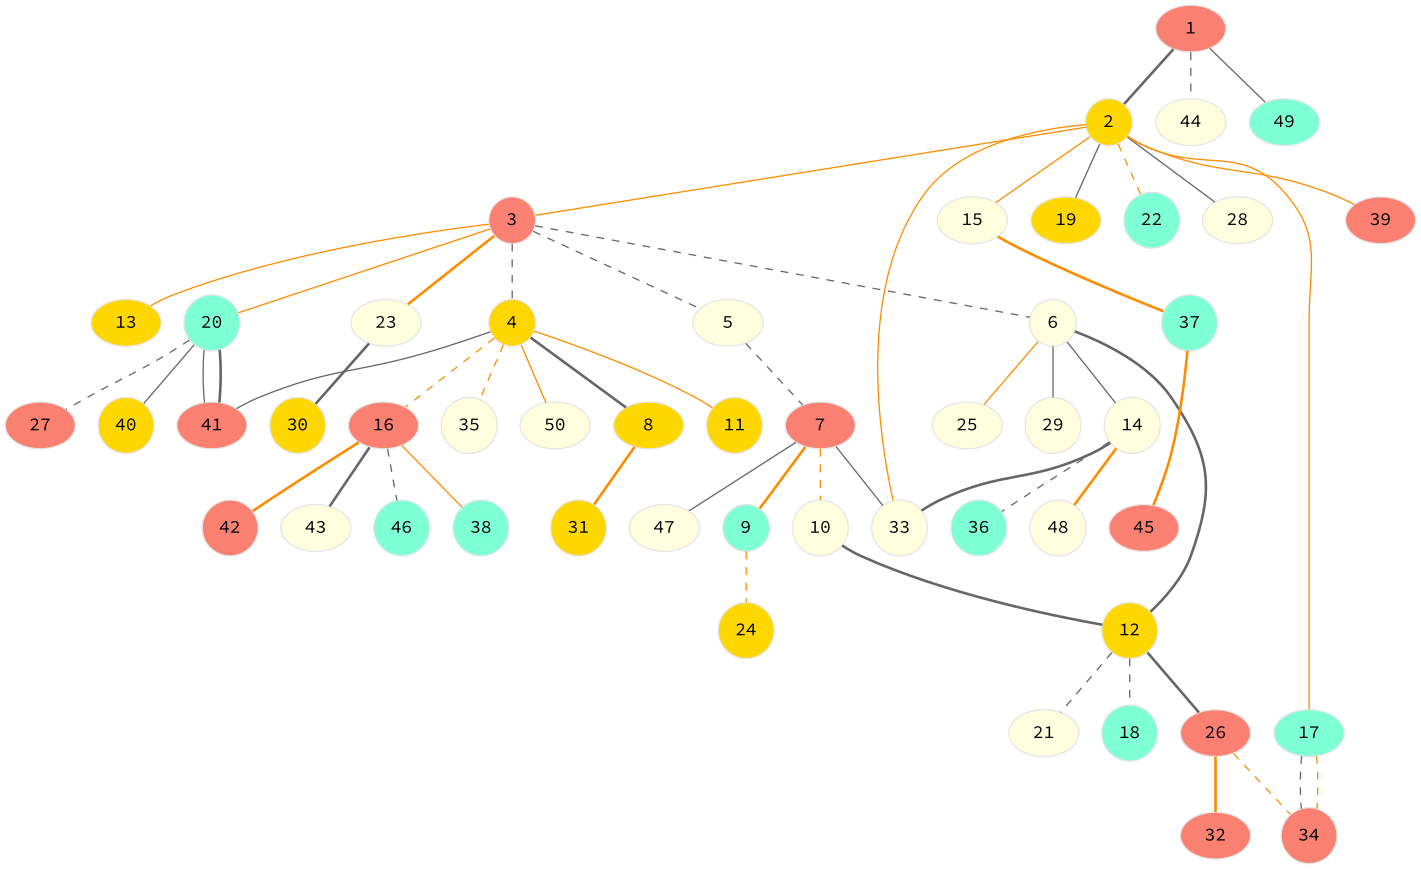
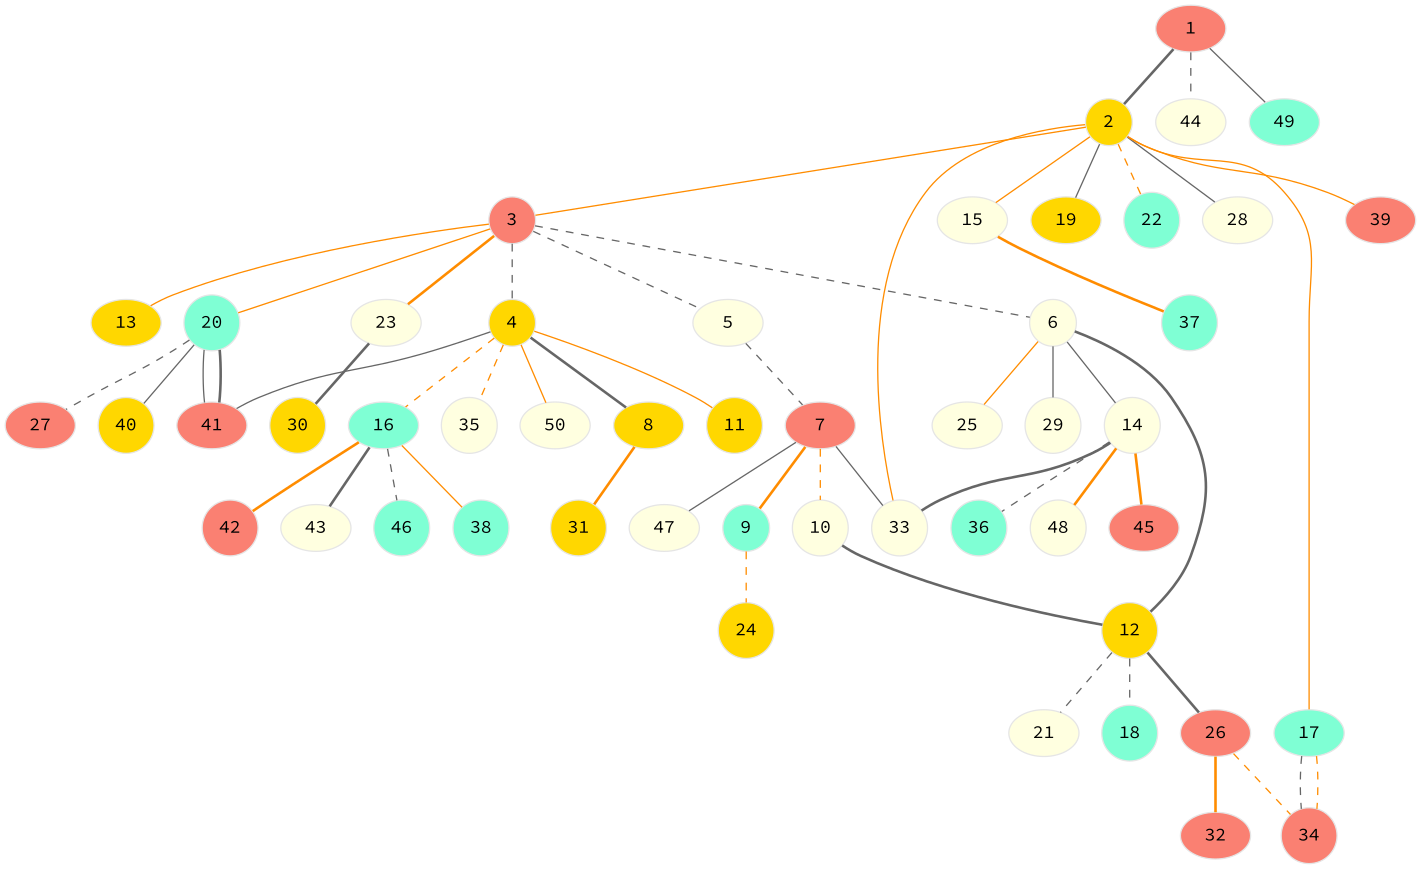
(383, 425) -> (383, 425)
(1177, 429) -> (1138, 479)
